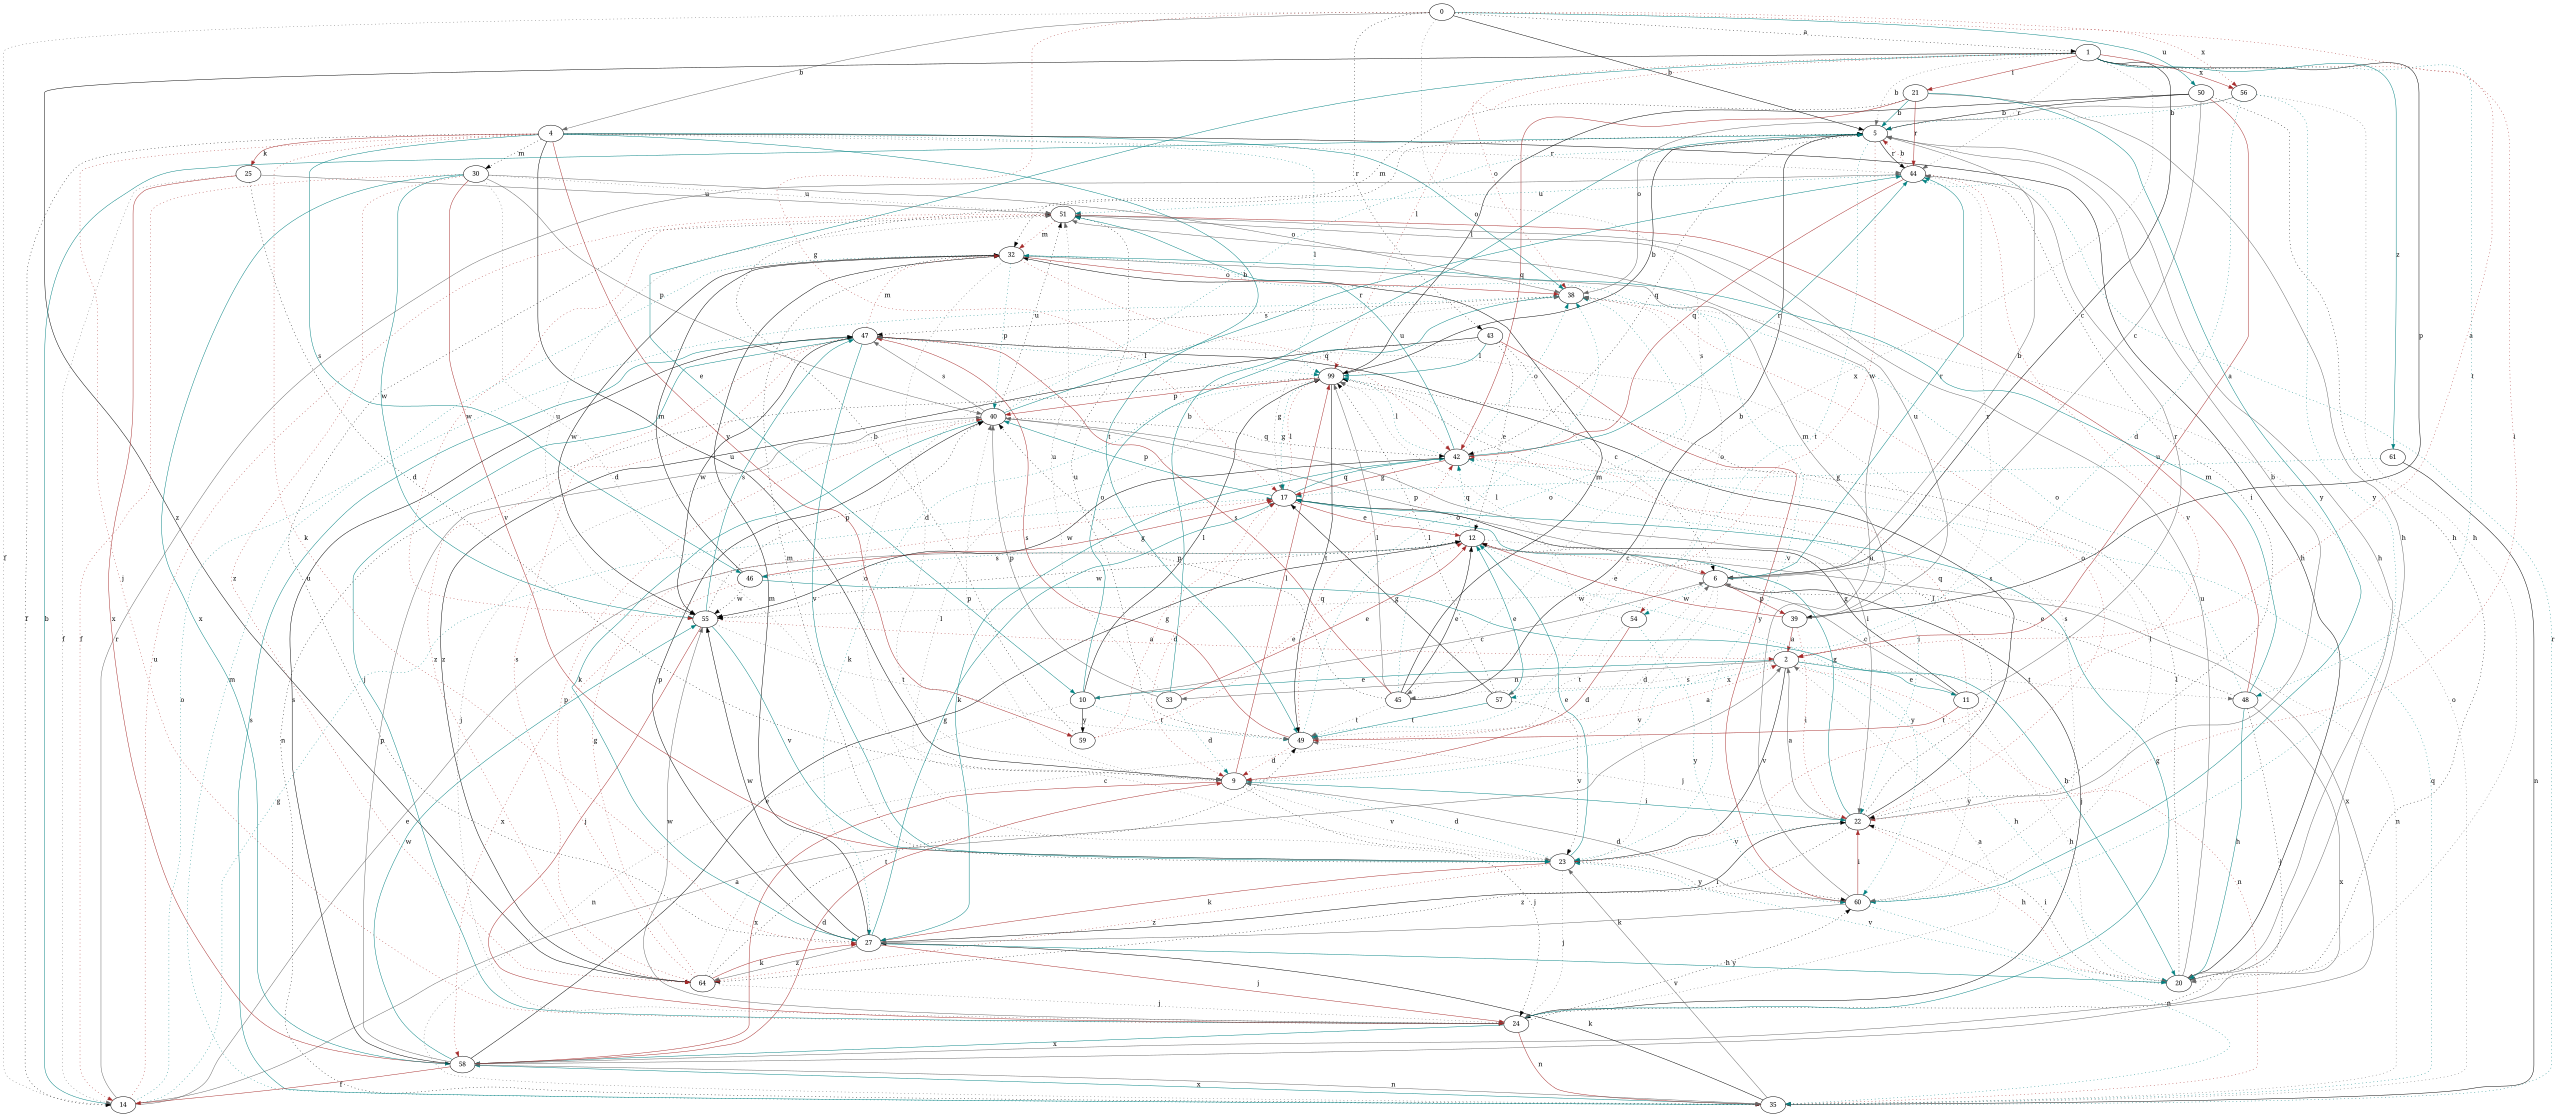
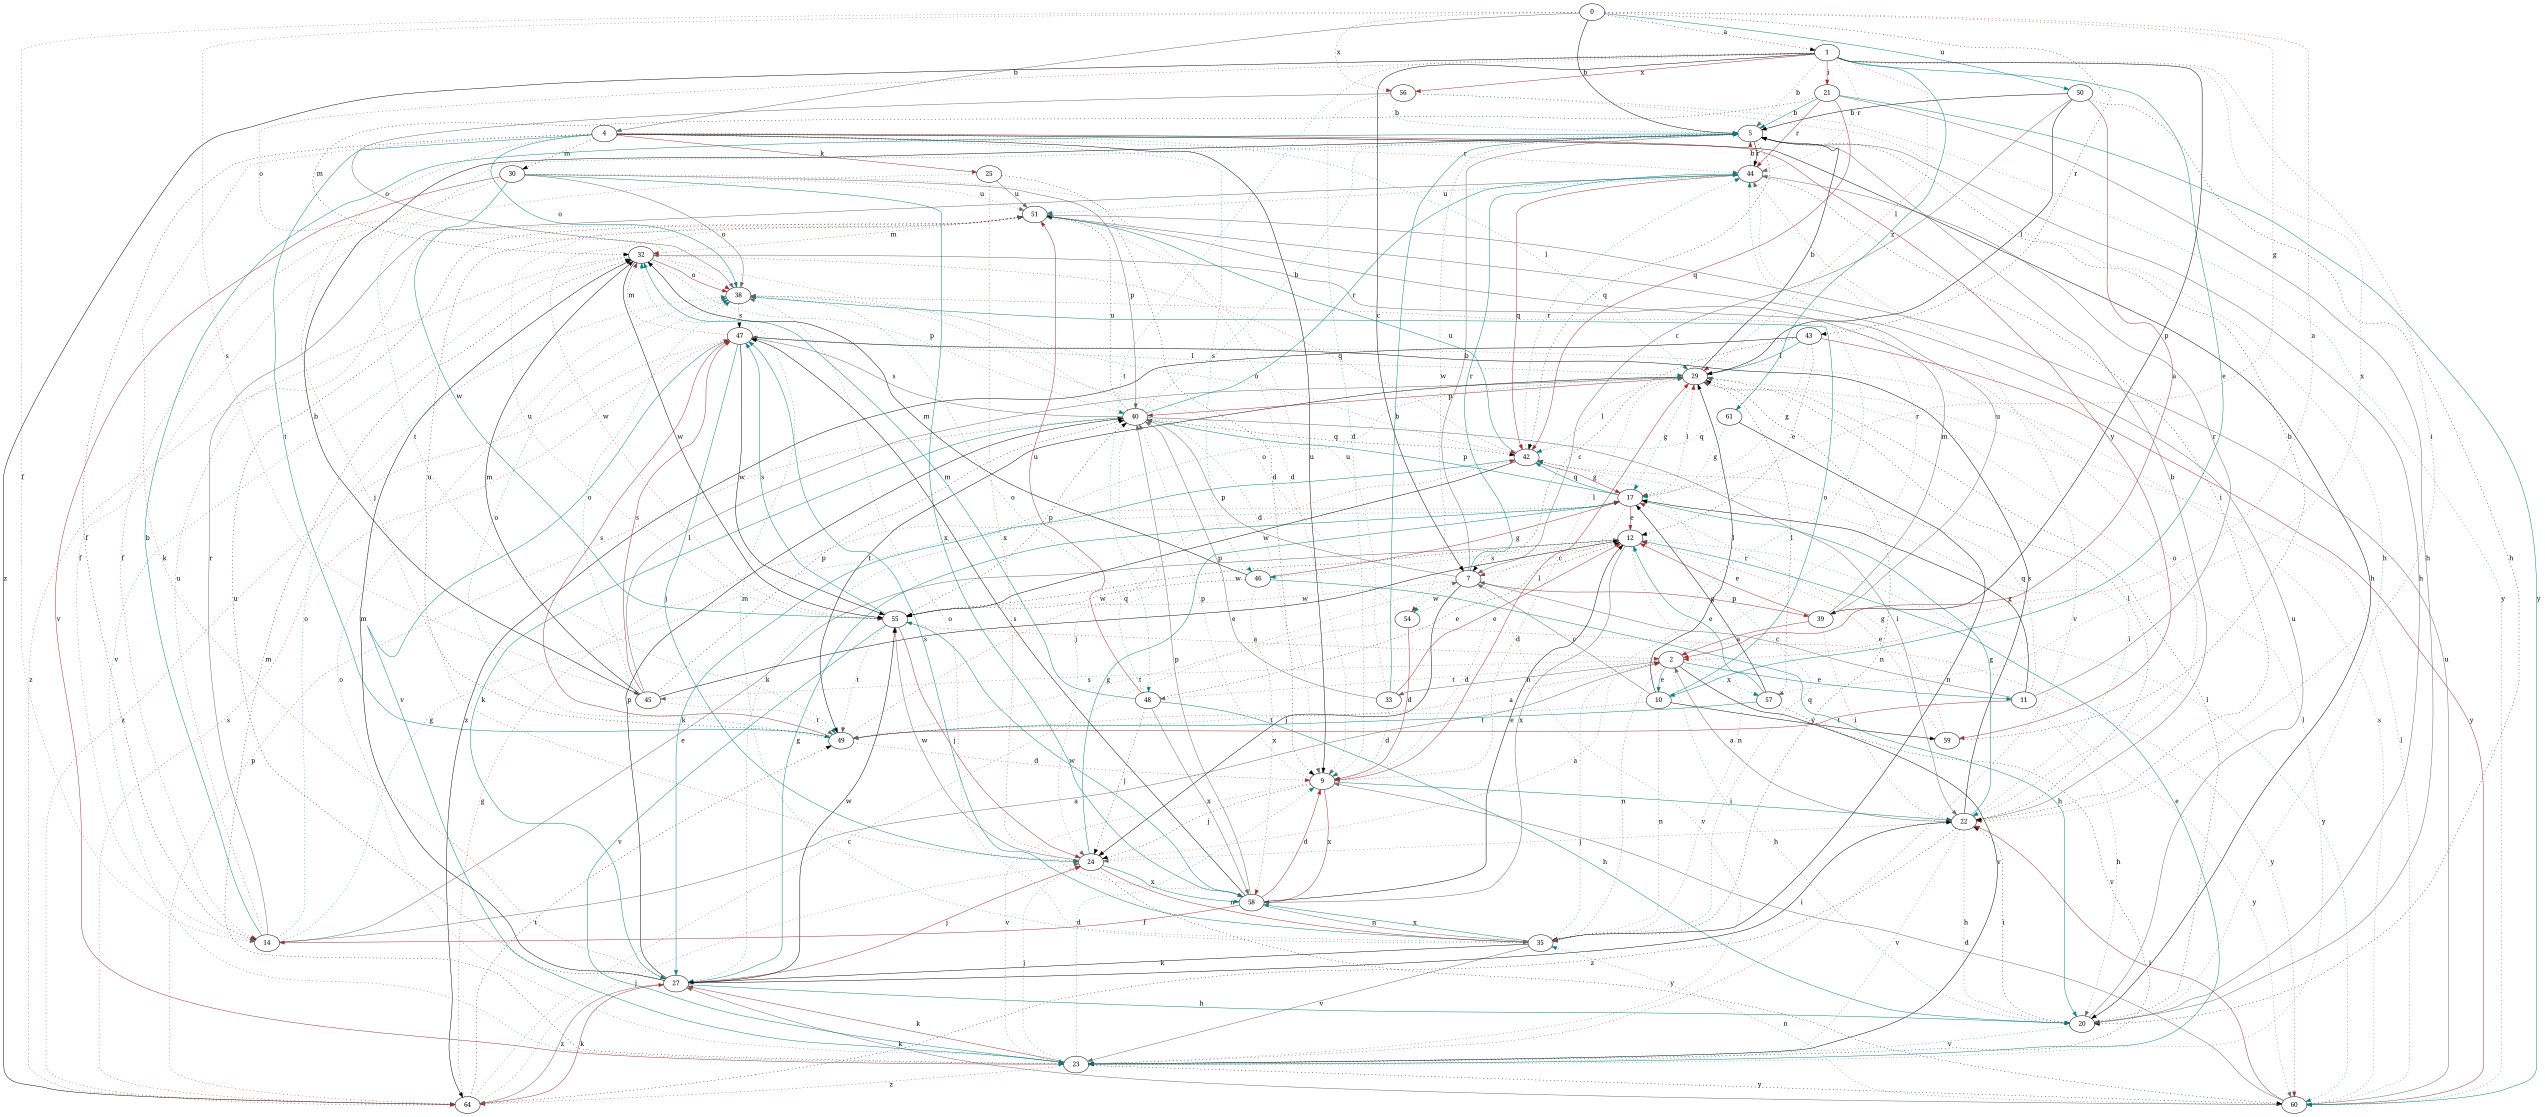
(1712, 367) -> (1570, 283)
(1331, 376) -> (1695, 376)
(356, 395) -> (1149, 156)
(1465, 500) -> (1633, 448)
(1715, 579) -> (1468, 579)
(234, 589) -> (30, 655)
(116, 670) -> (1013, 652)
(1583, 773) -> (1530, 842)
(1708, 803) -> (1963, 665)
